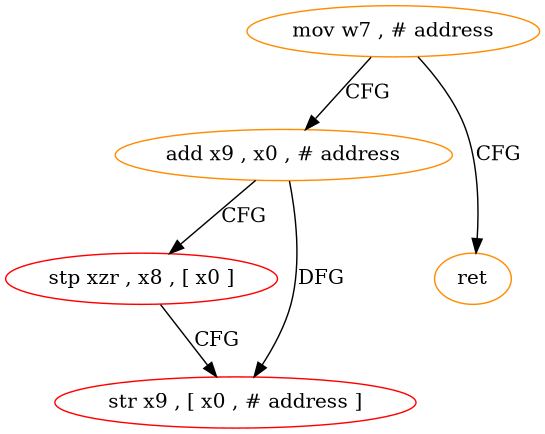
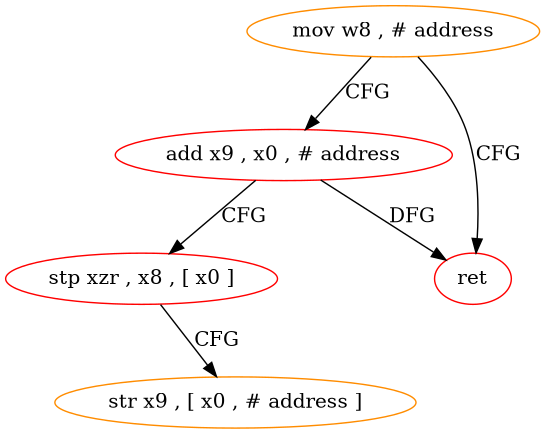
(393, 31) -> (393, 31)
(284, 155) -> (284, 155)
(296, 276) -> (377, 216)
(473, 279) -> (473, 279)
(235, 402) -> (235, 402)
